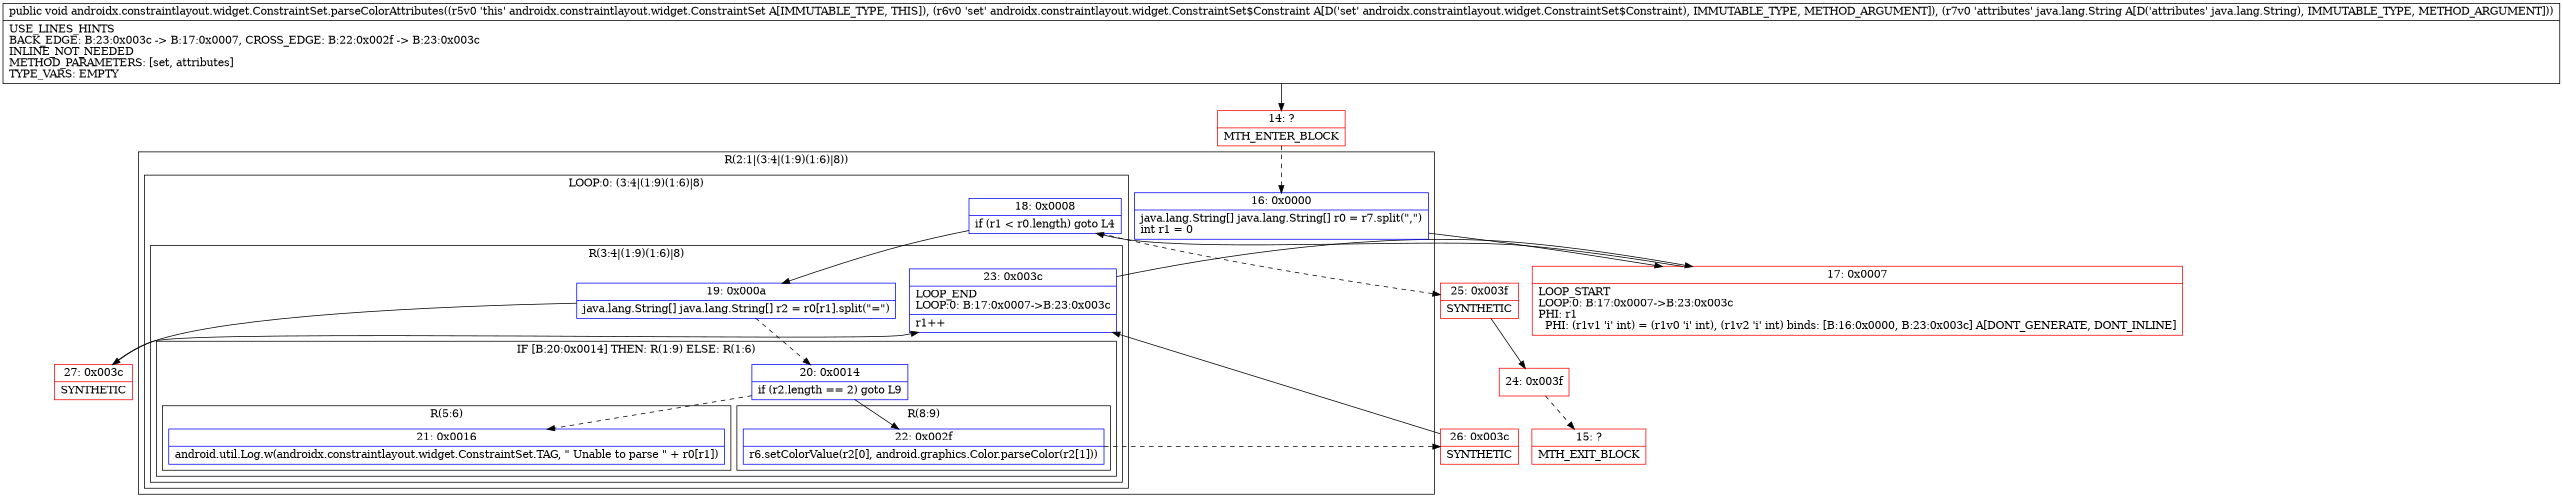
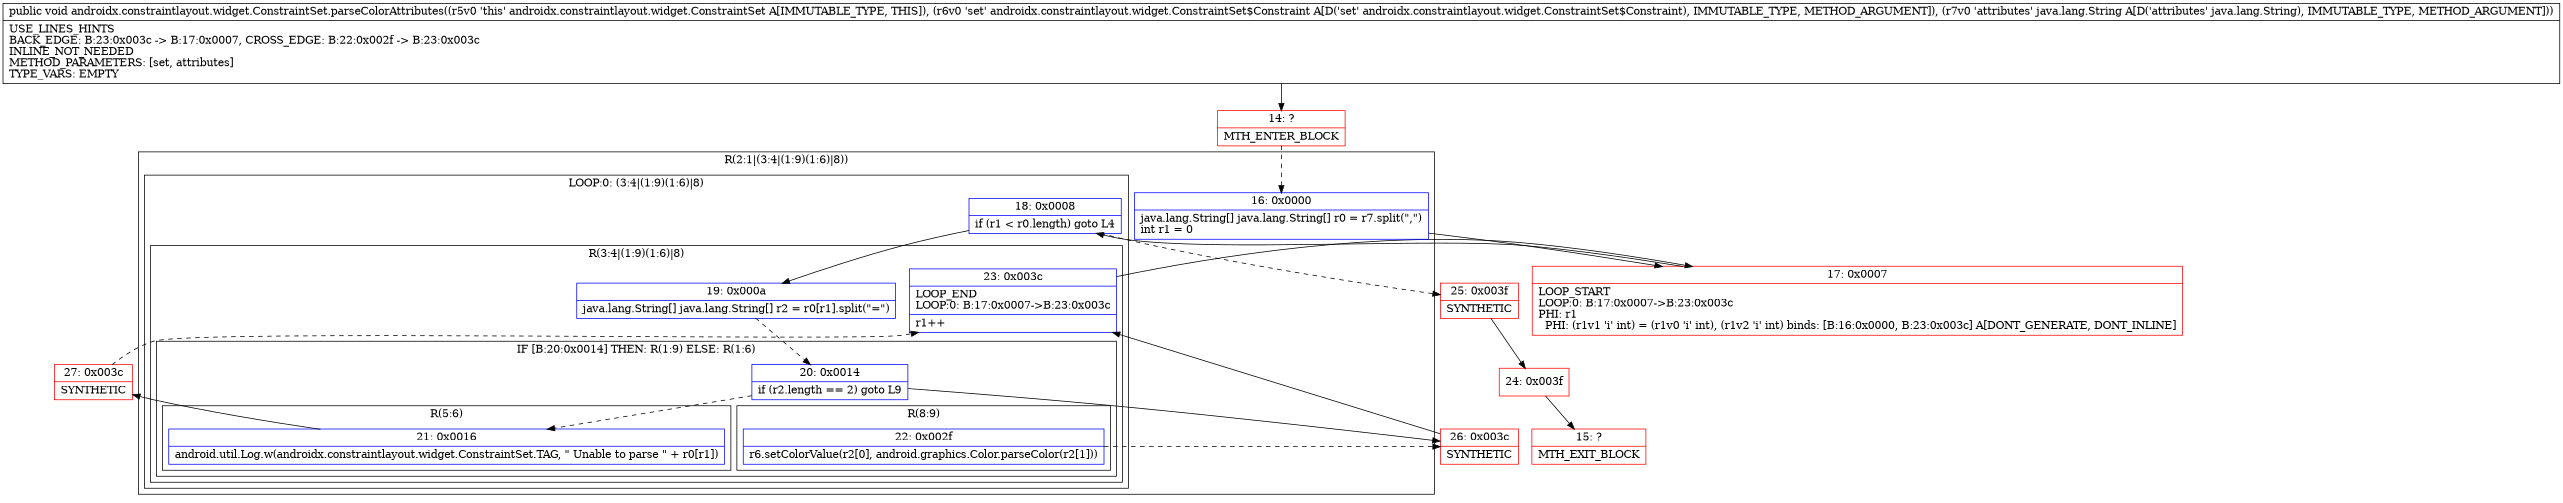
(344, 313) -> (230, 415)
(508, 336) -> (508, 336)
(1557, 410) -> (1557, 410)
(874, 412) -> (1171, 411)
